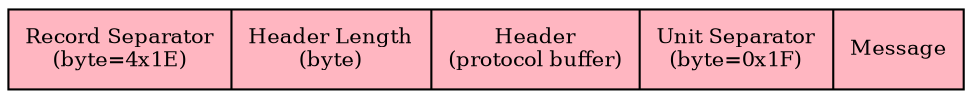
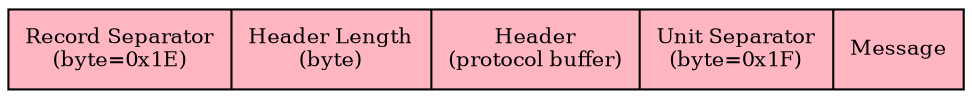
(120, 60) -> (120, 60)
